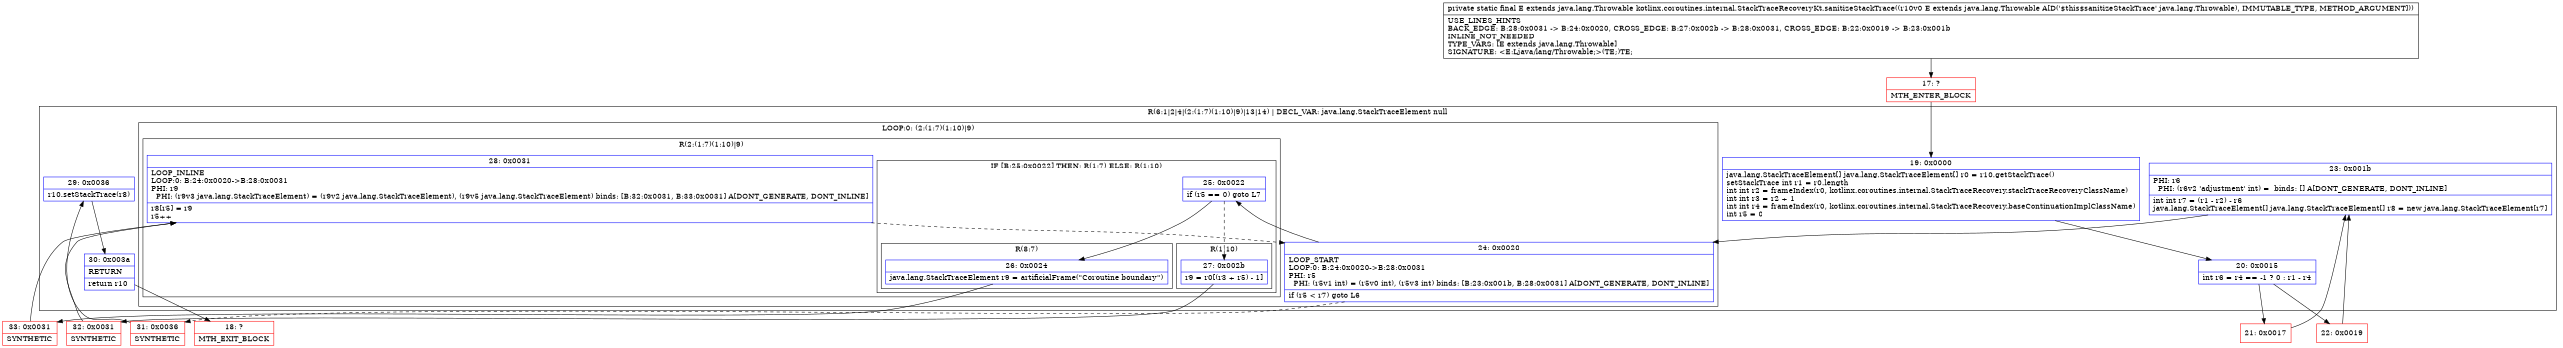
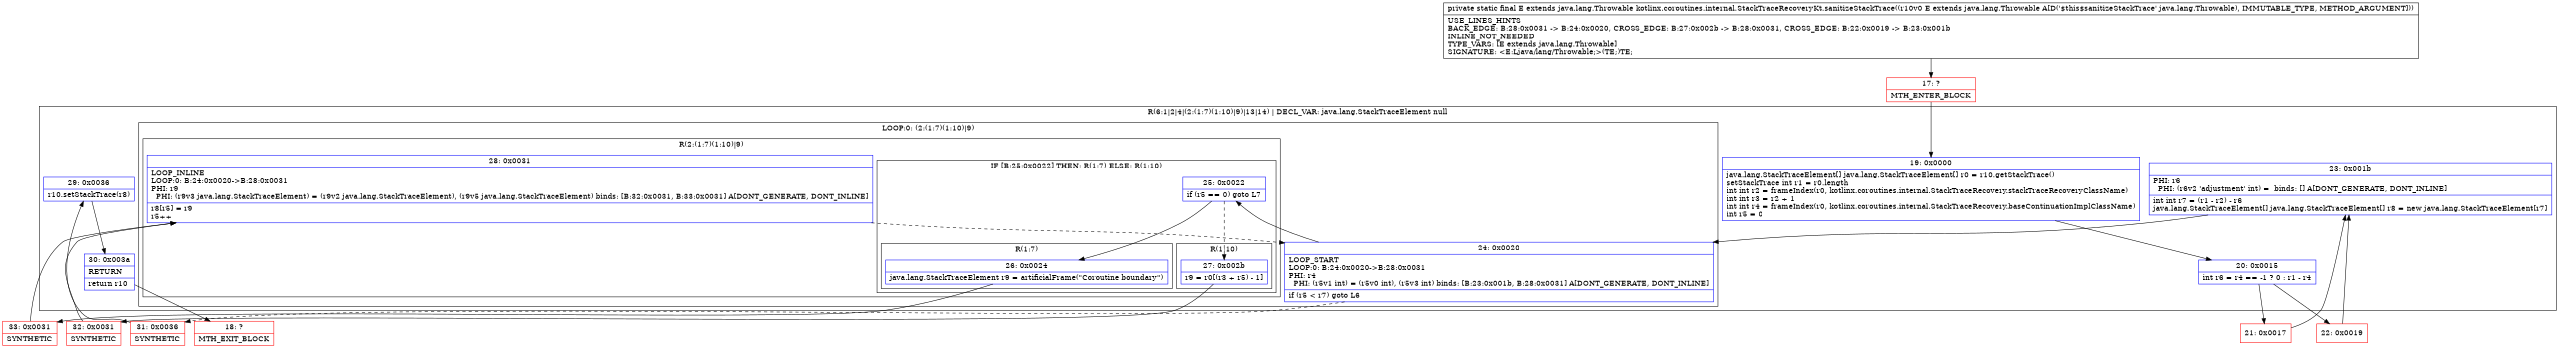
(1027, 250) -> (1027, 250)
(1304, 276) -> (1304, 276)
